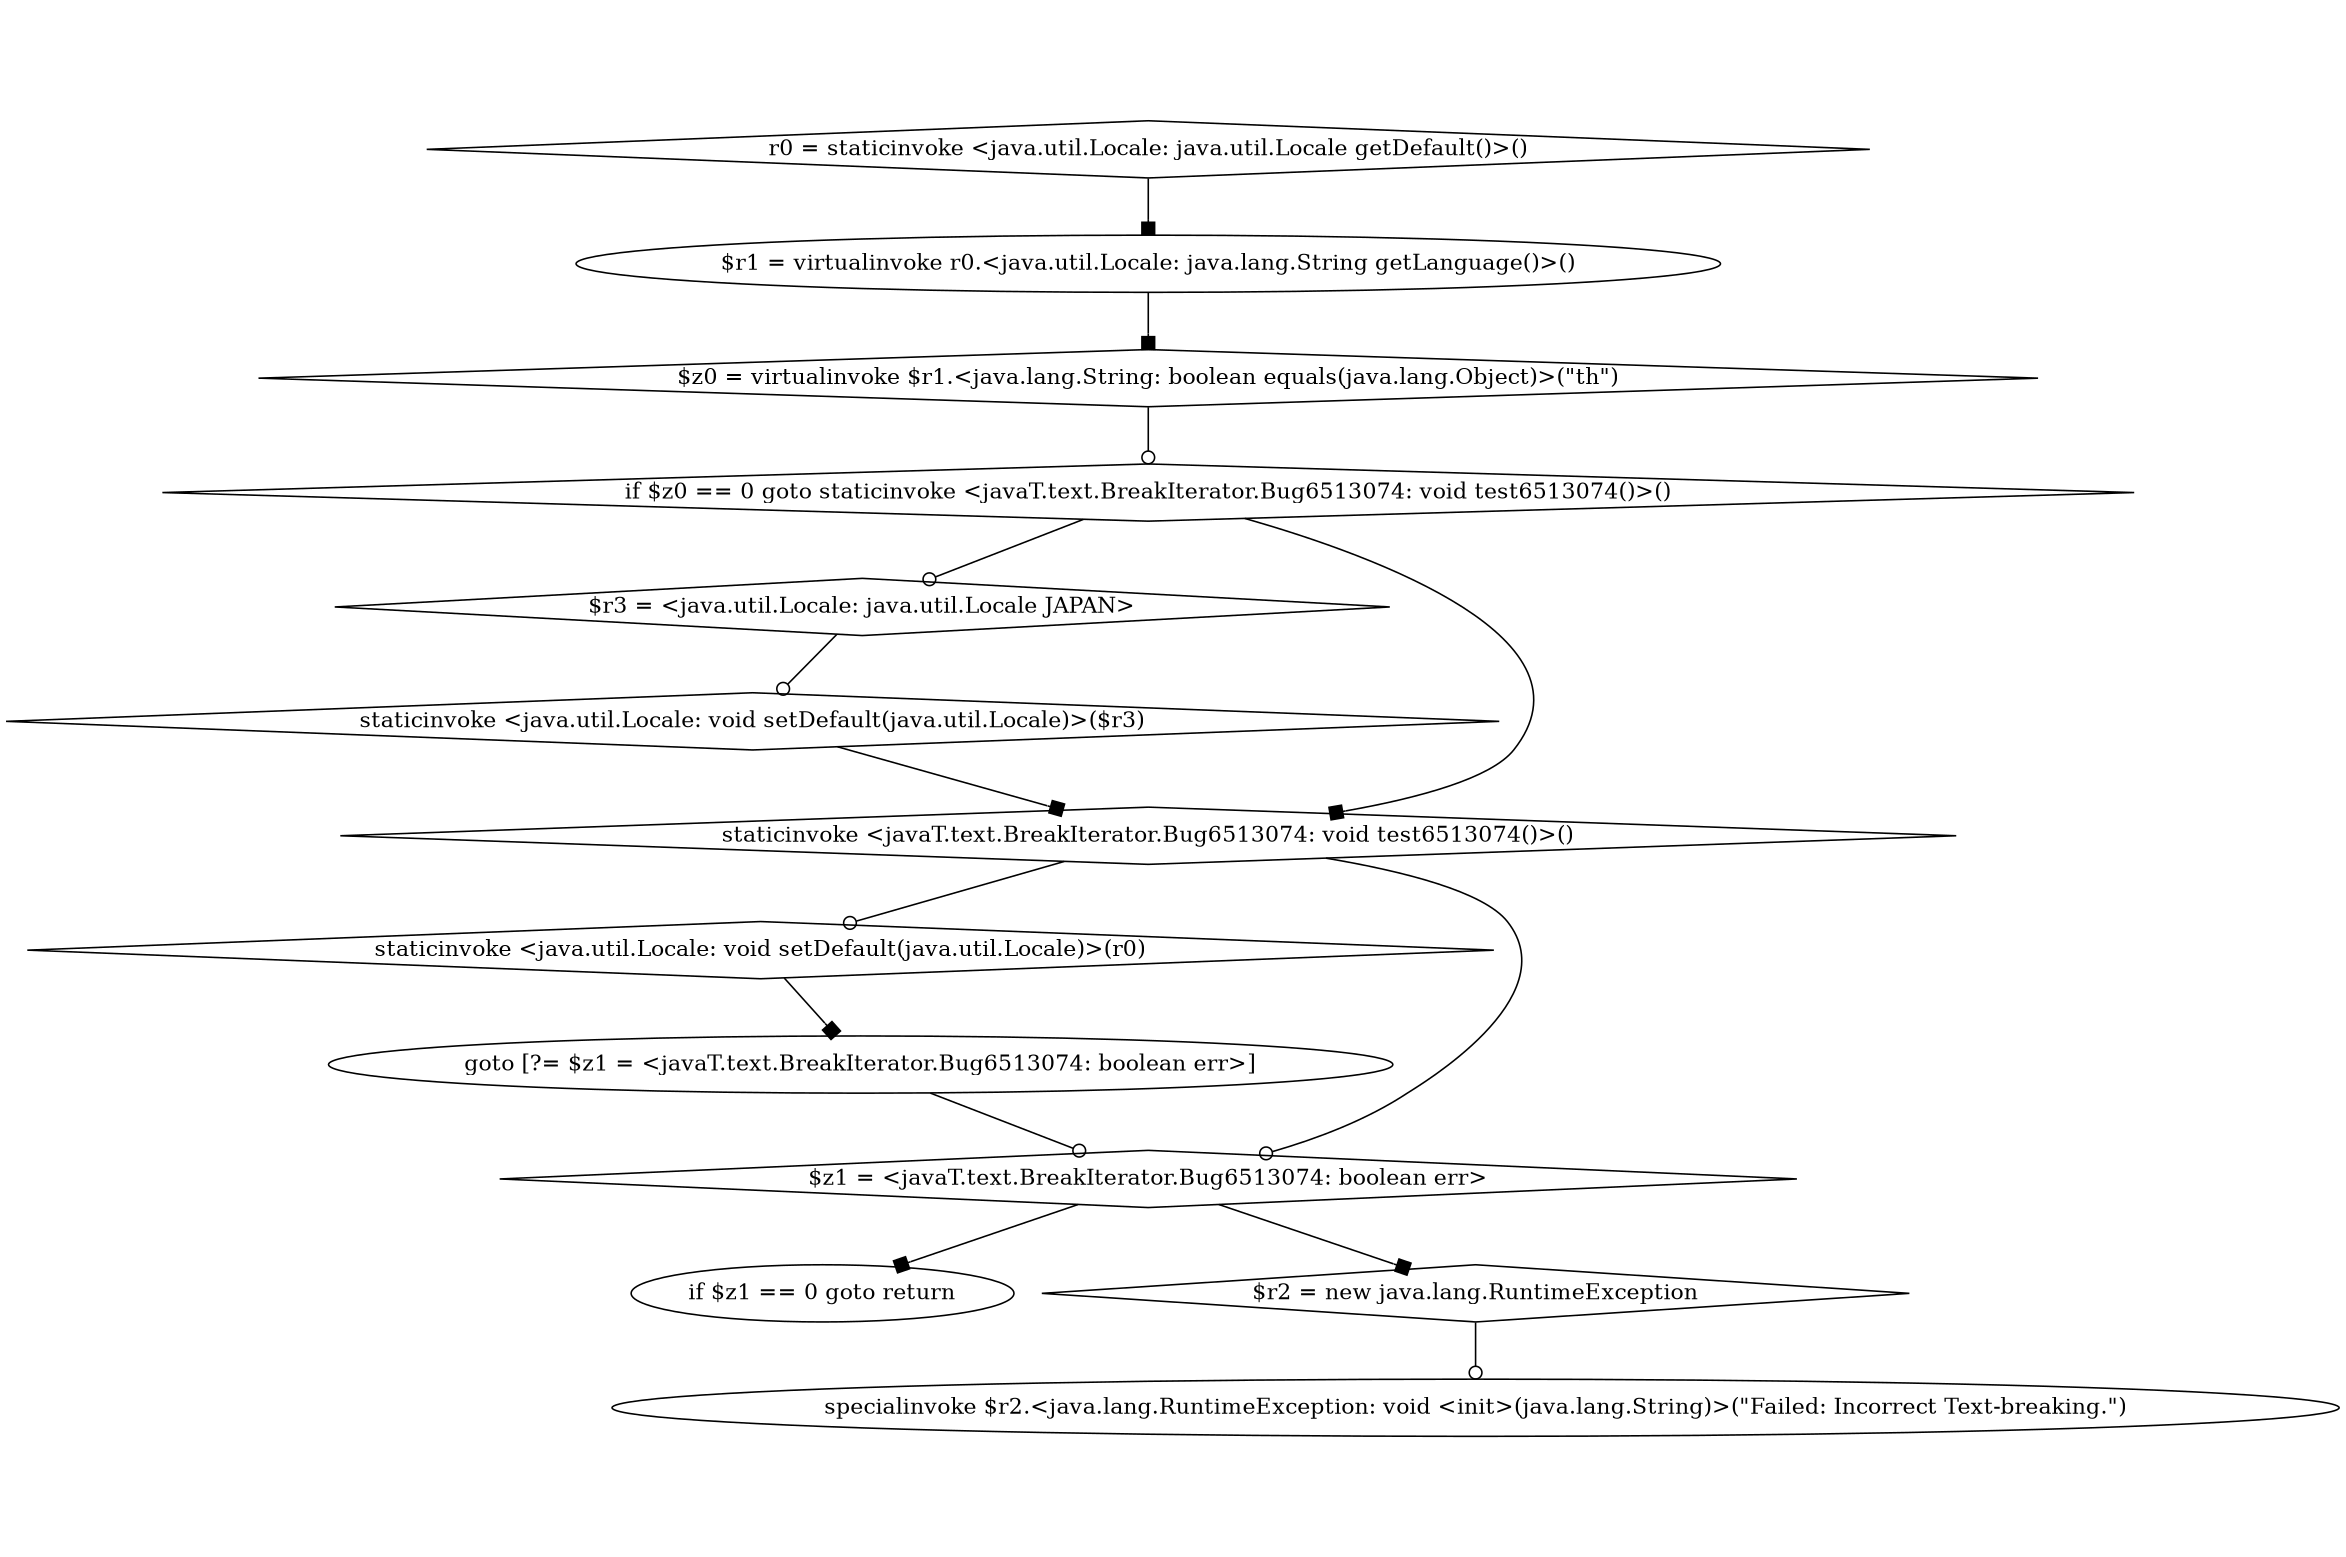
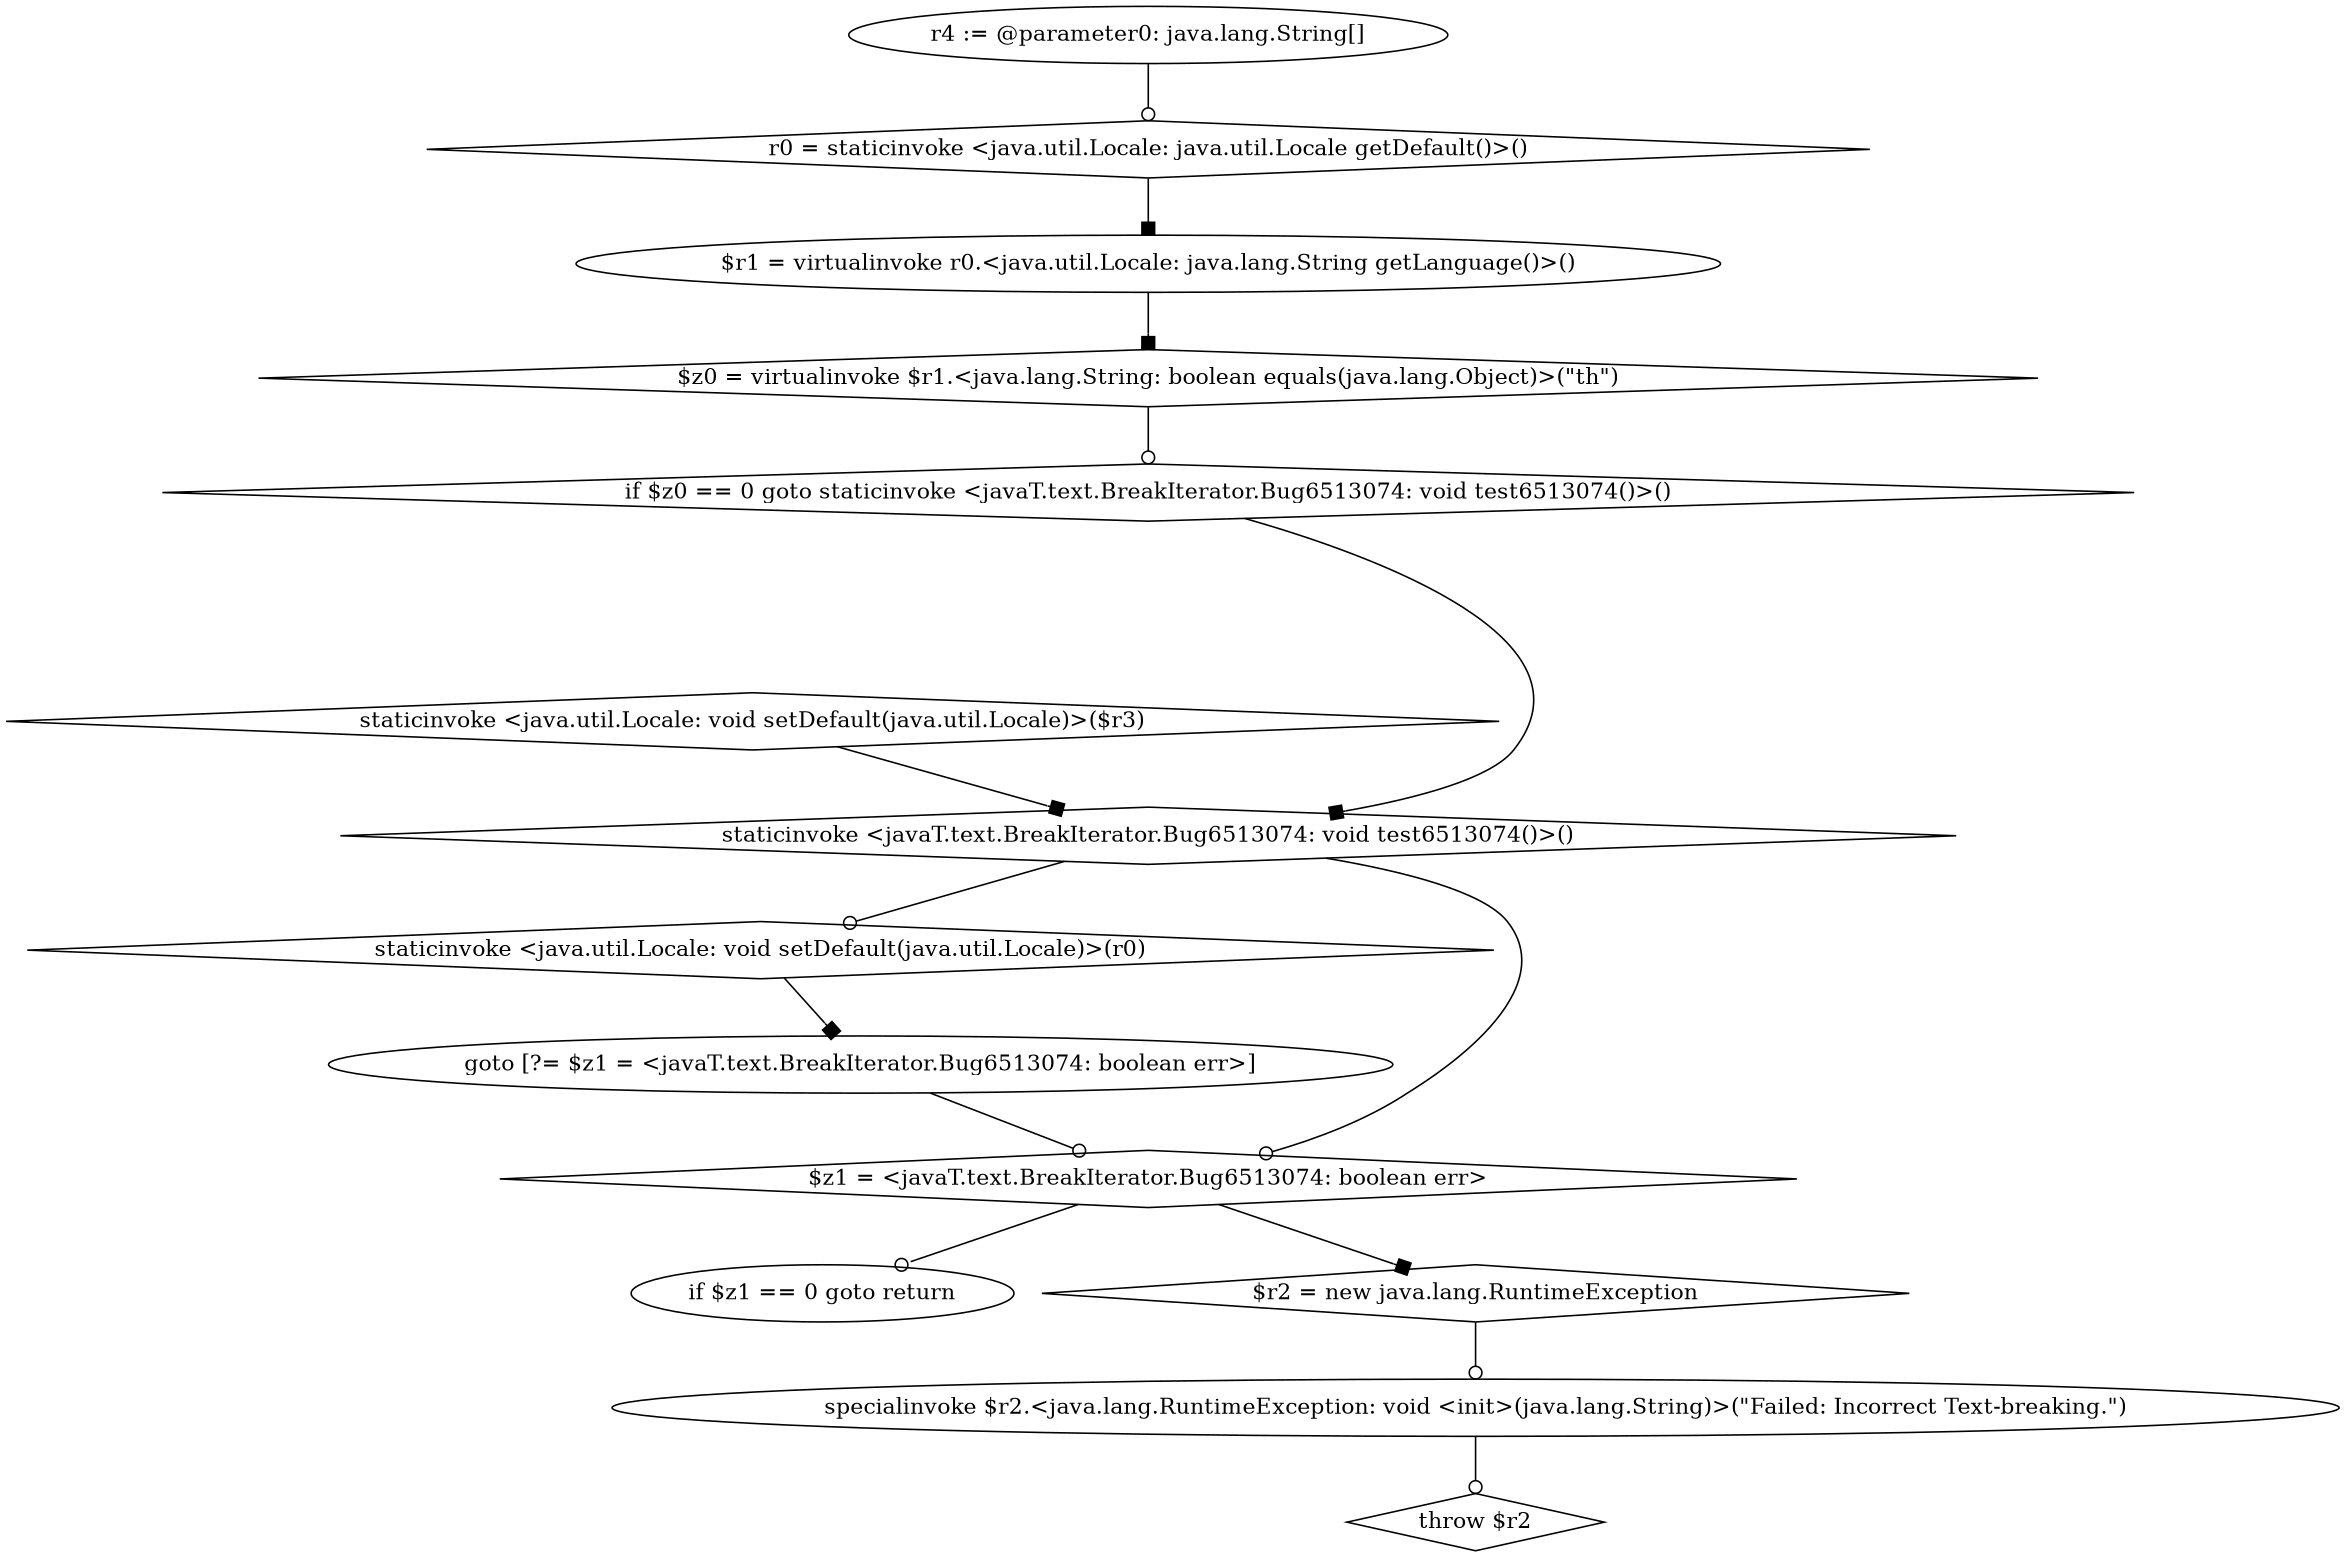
none -> (1148, 35)
(862, 607) -> none
(994, 1233) -> (994, 1233)
none -> (1476, 1522)
